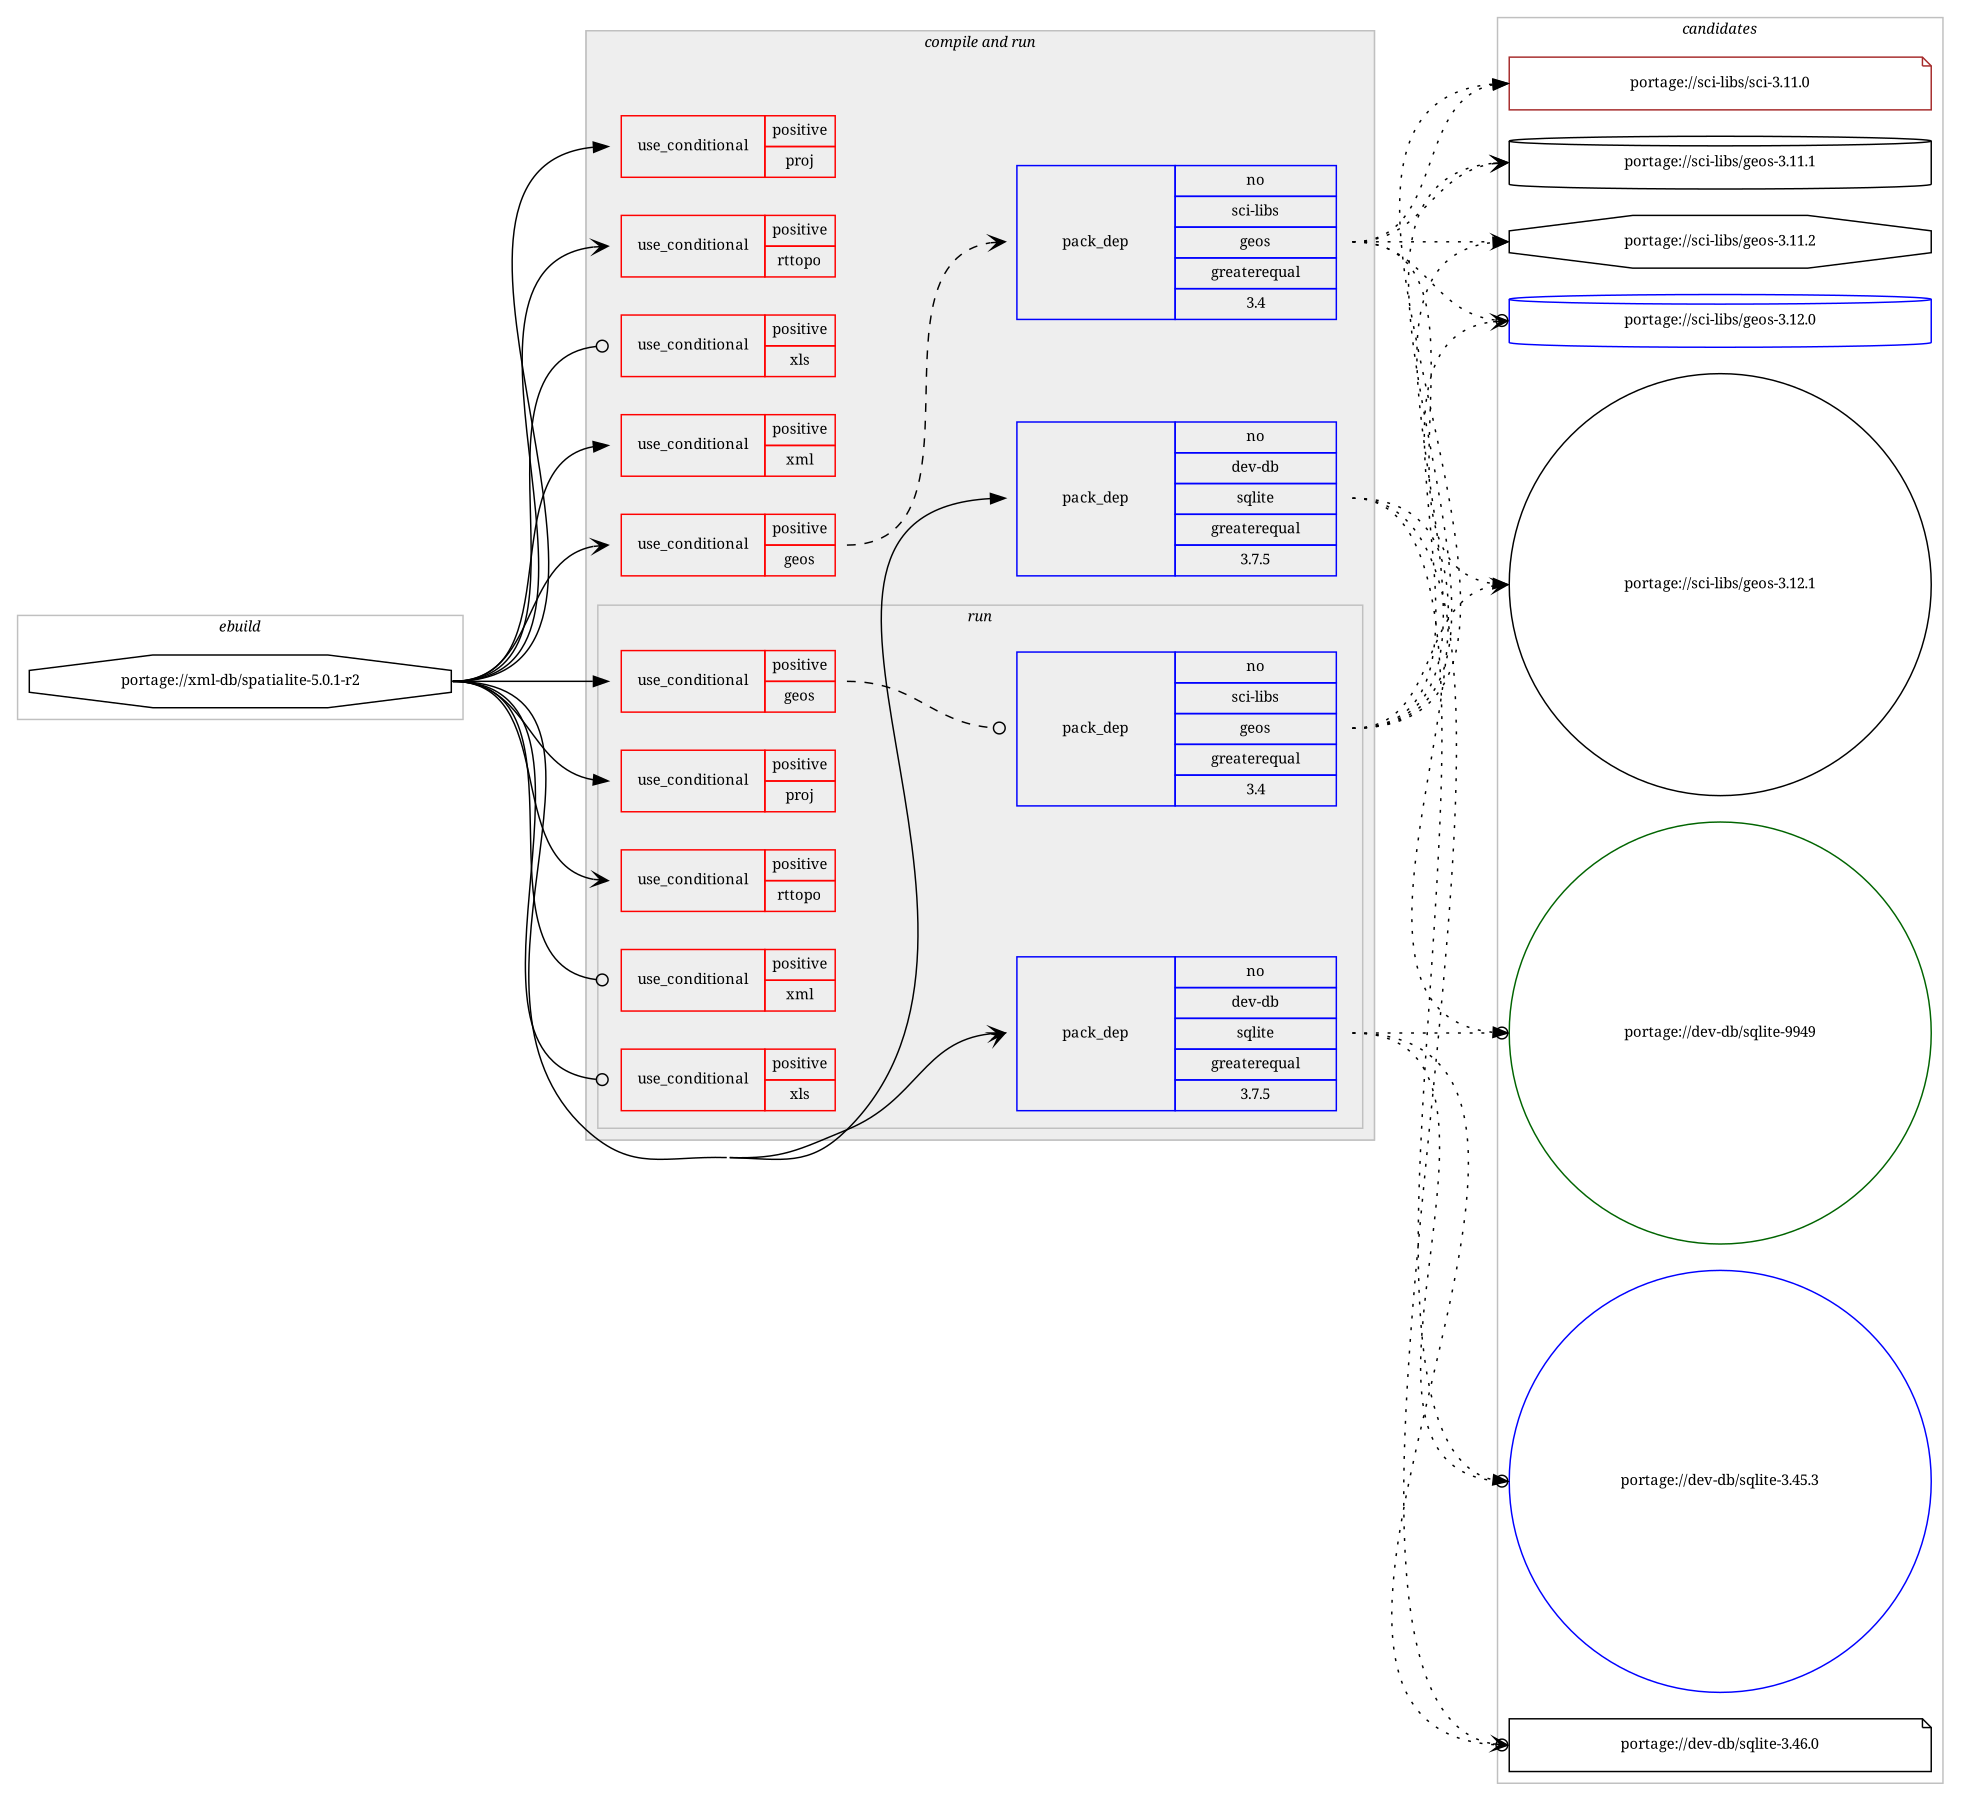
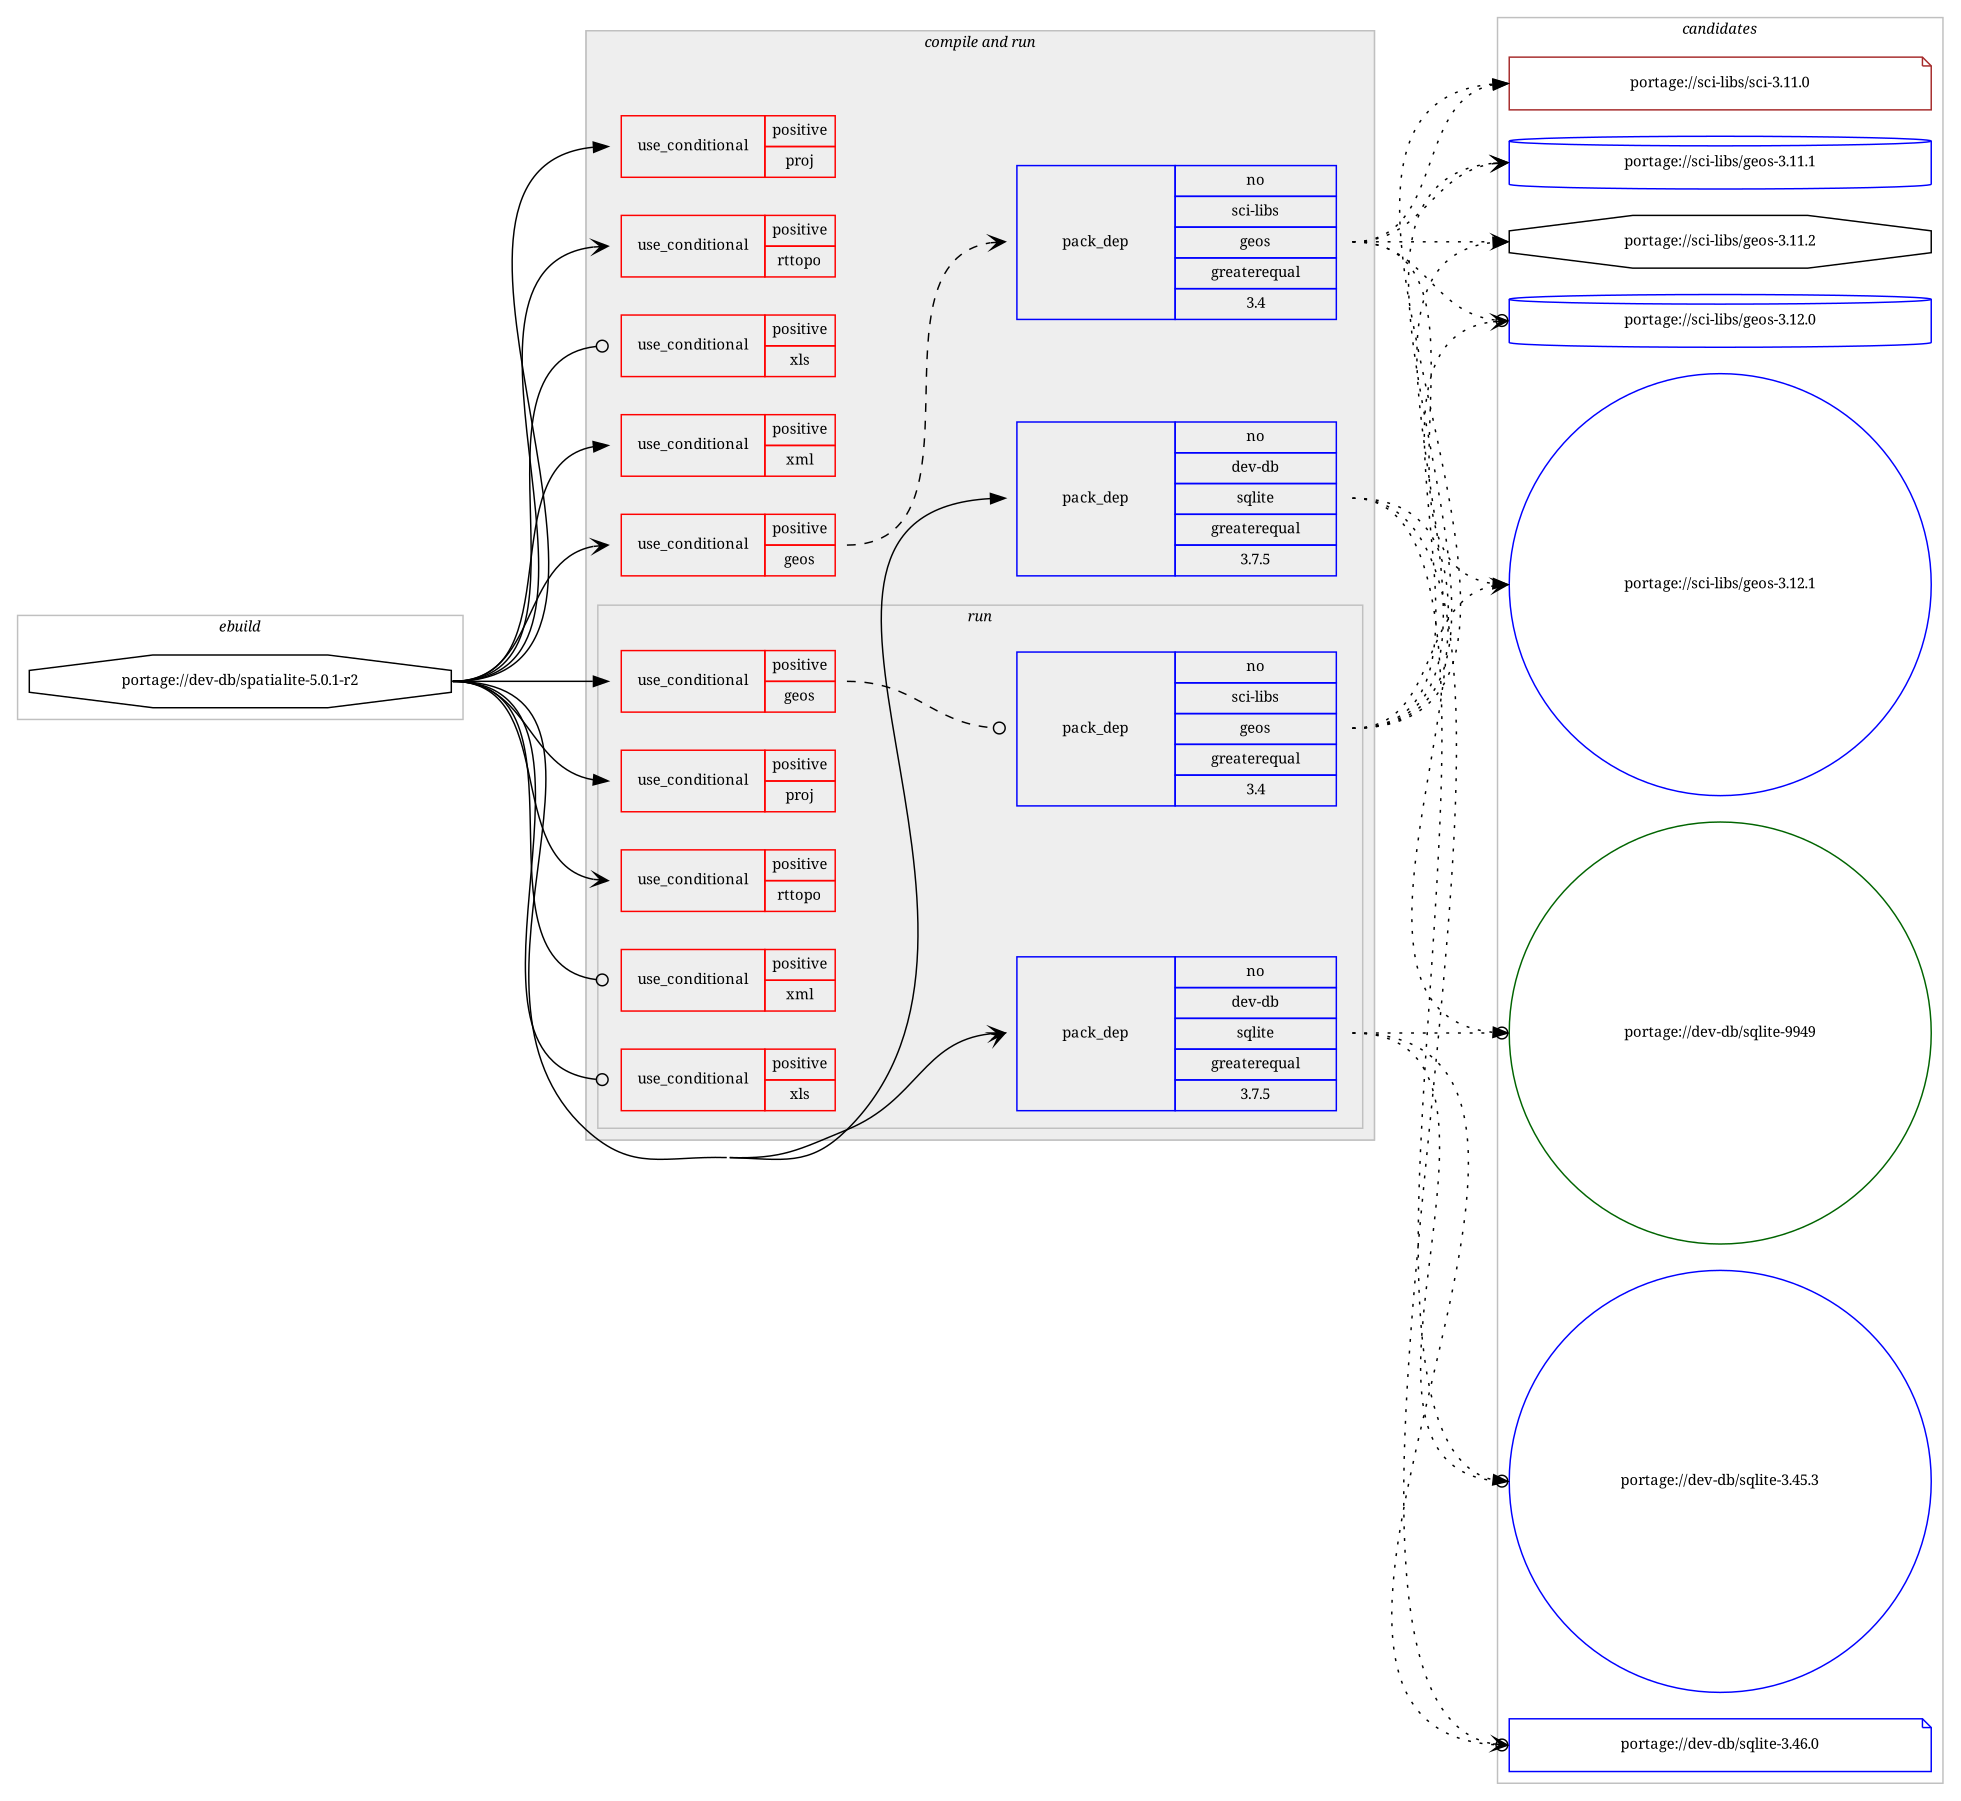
(1720, 163) -> (1720, 163)
(1720, 585) -> (1720, 585)
(240, 681) -> (240, 681)
(1720, 1745) -> (1720, 1745)
